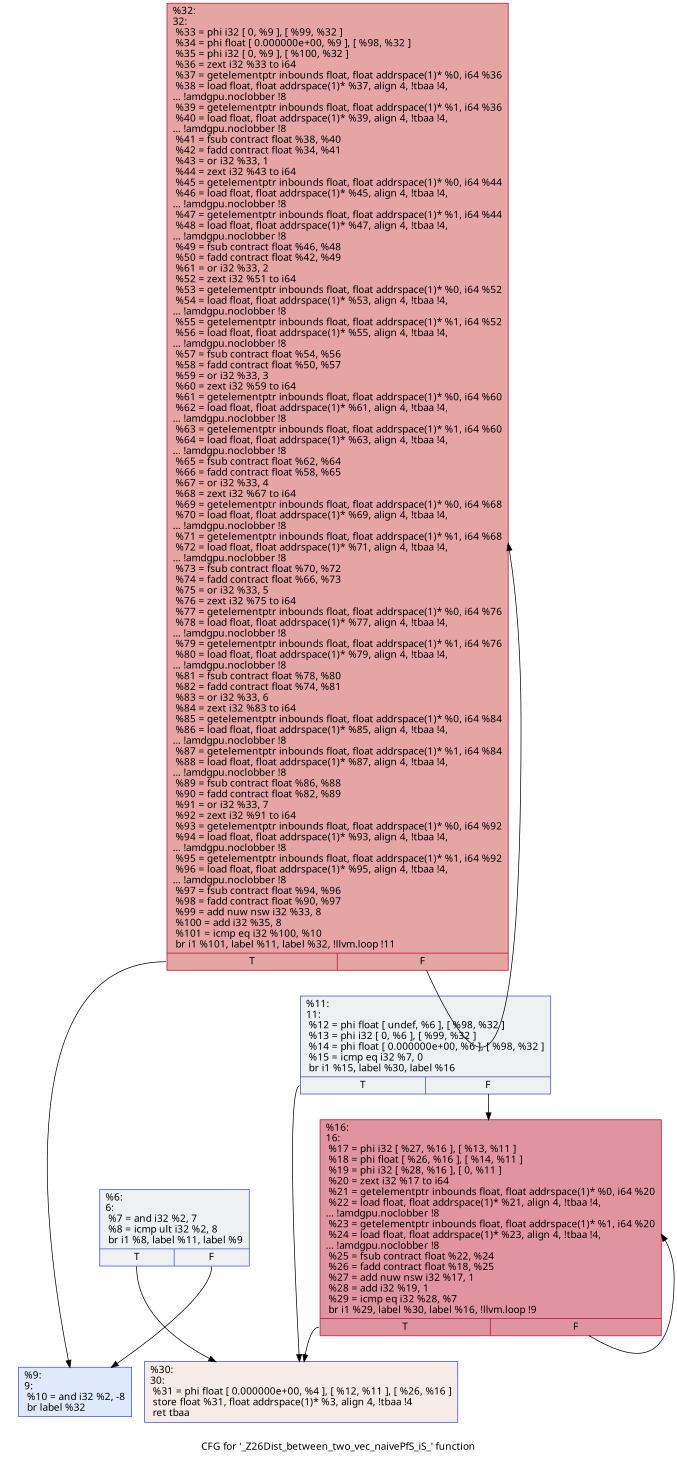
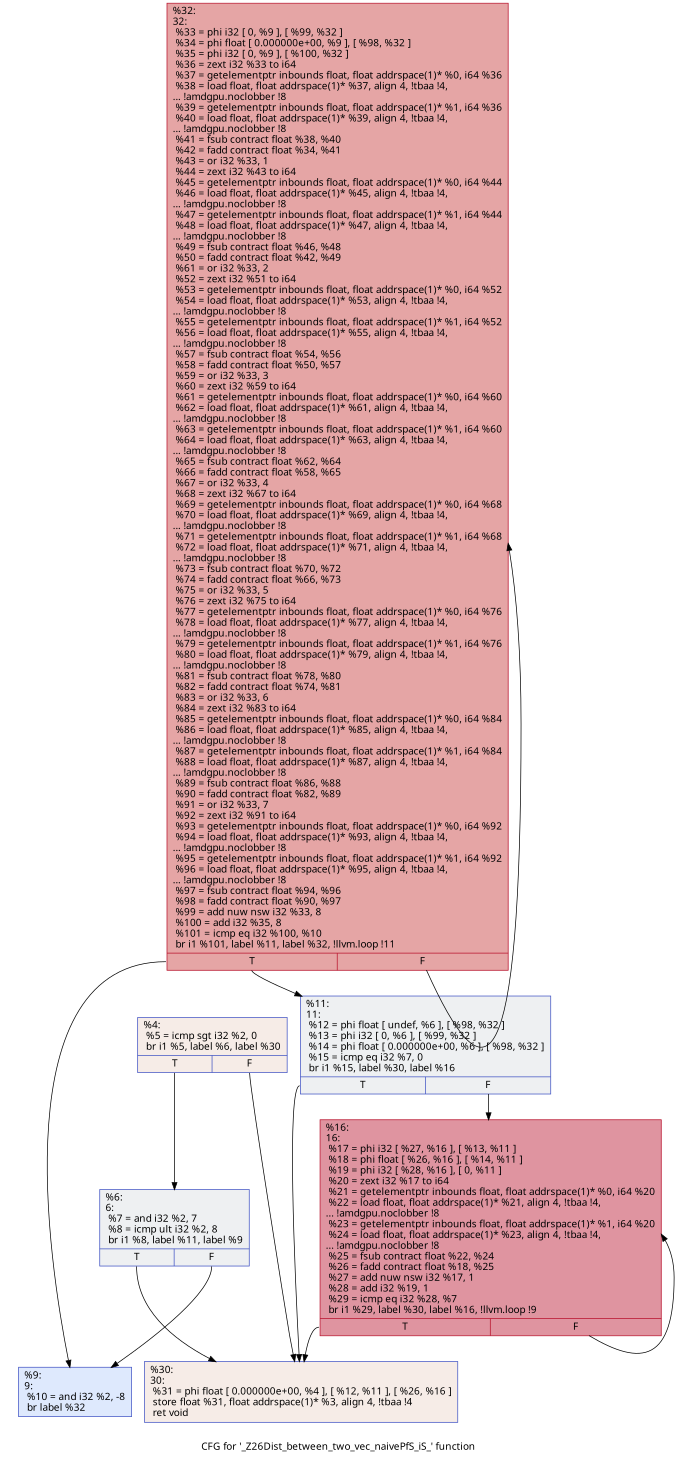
none -> (273, 983)
none -> (212, 1045)
(170, 1413) -> (169, 1413)
